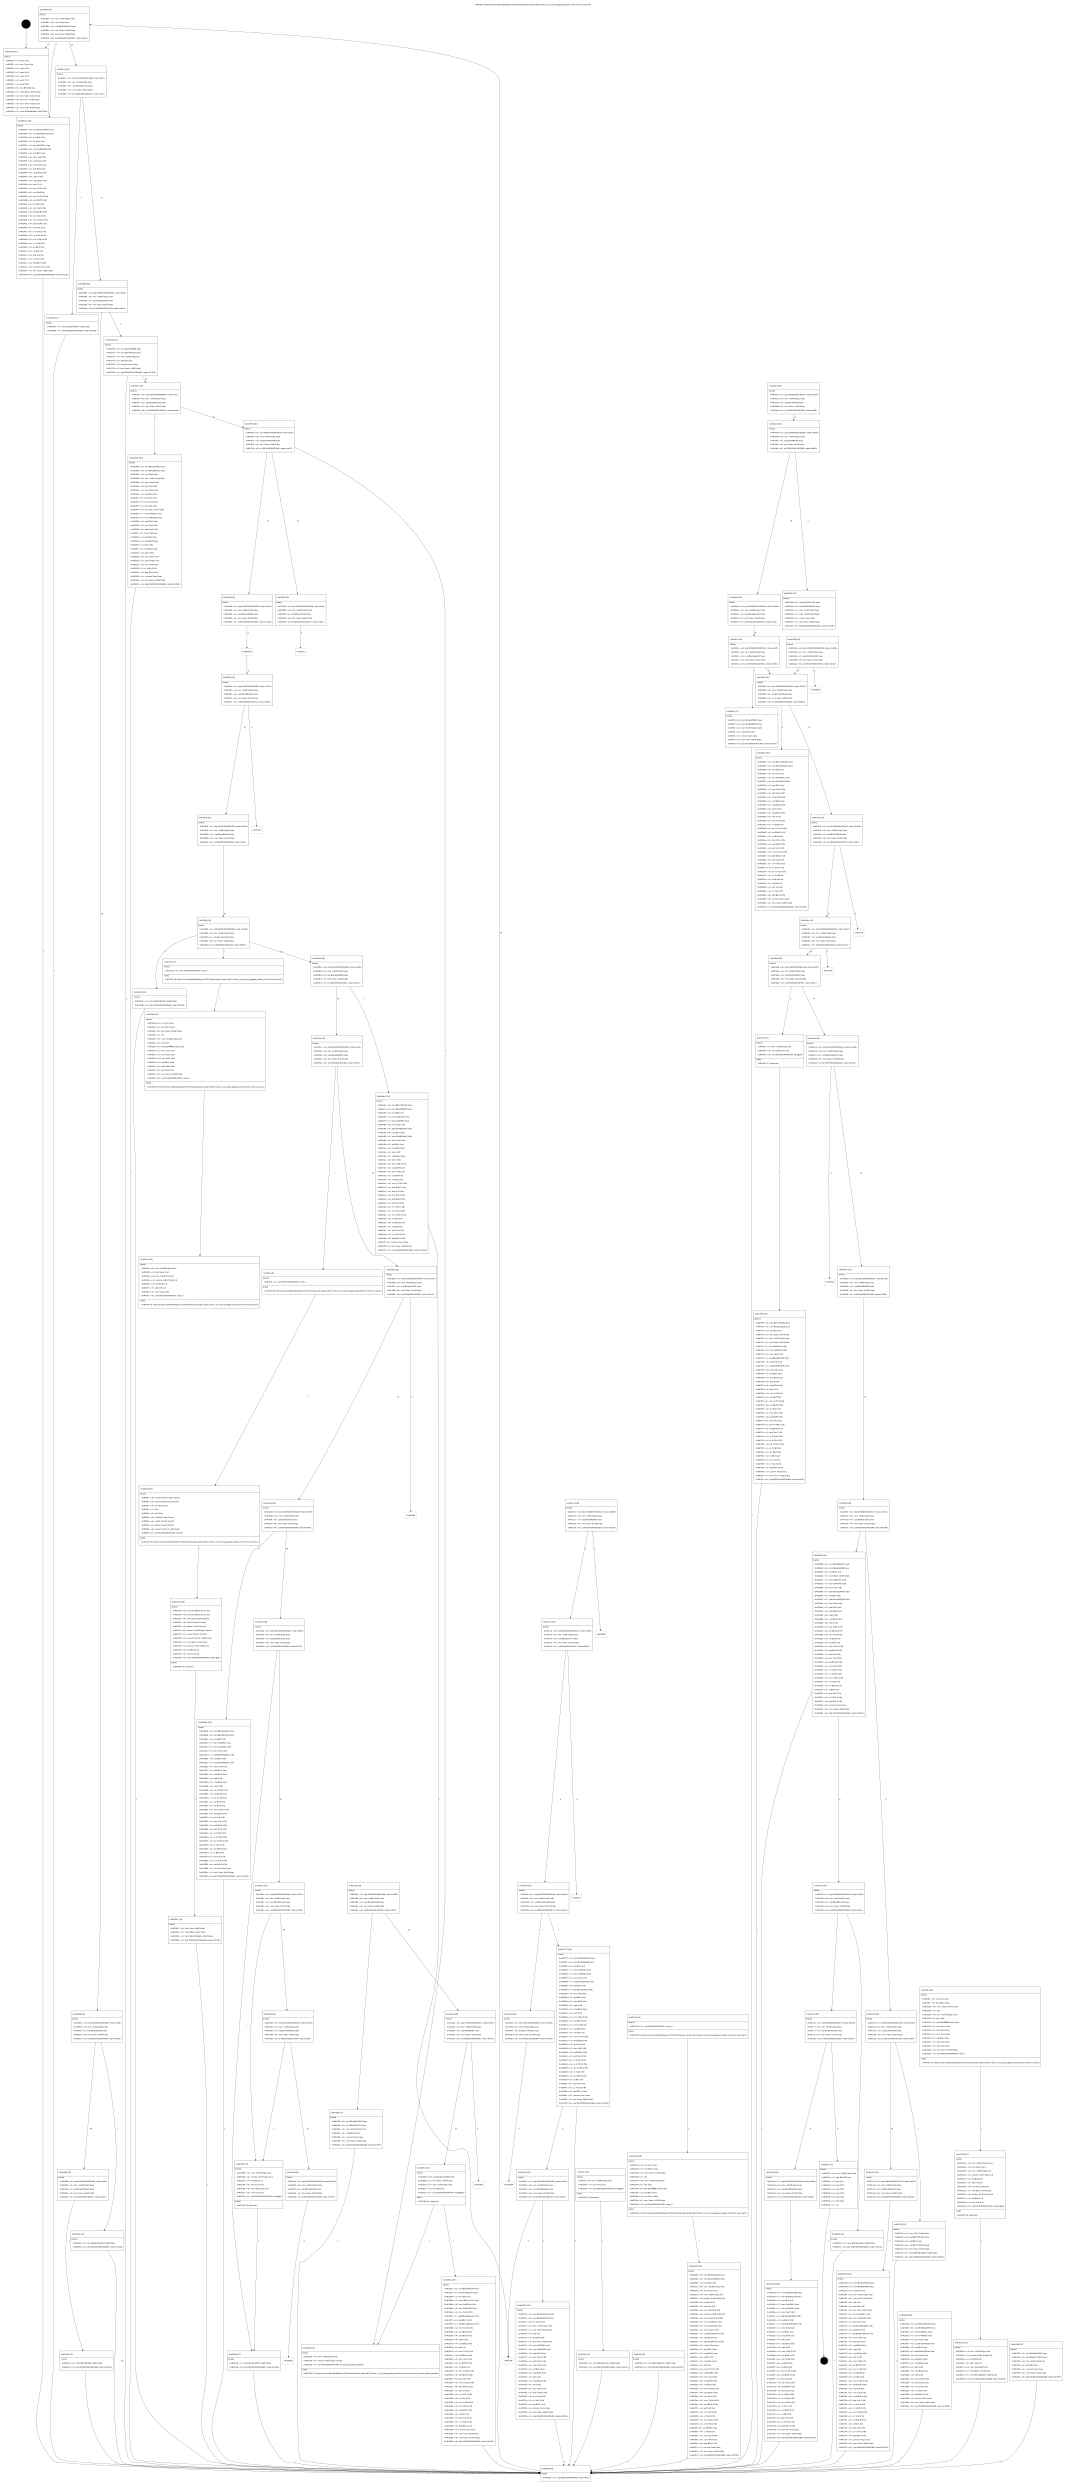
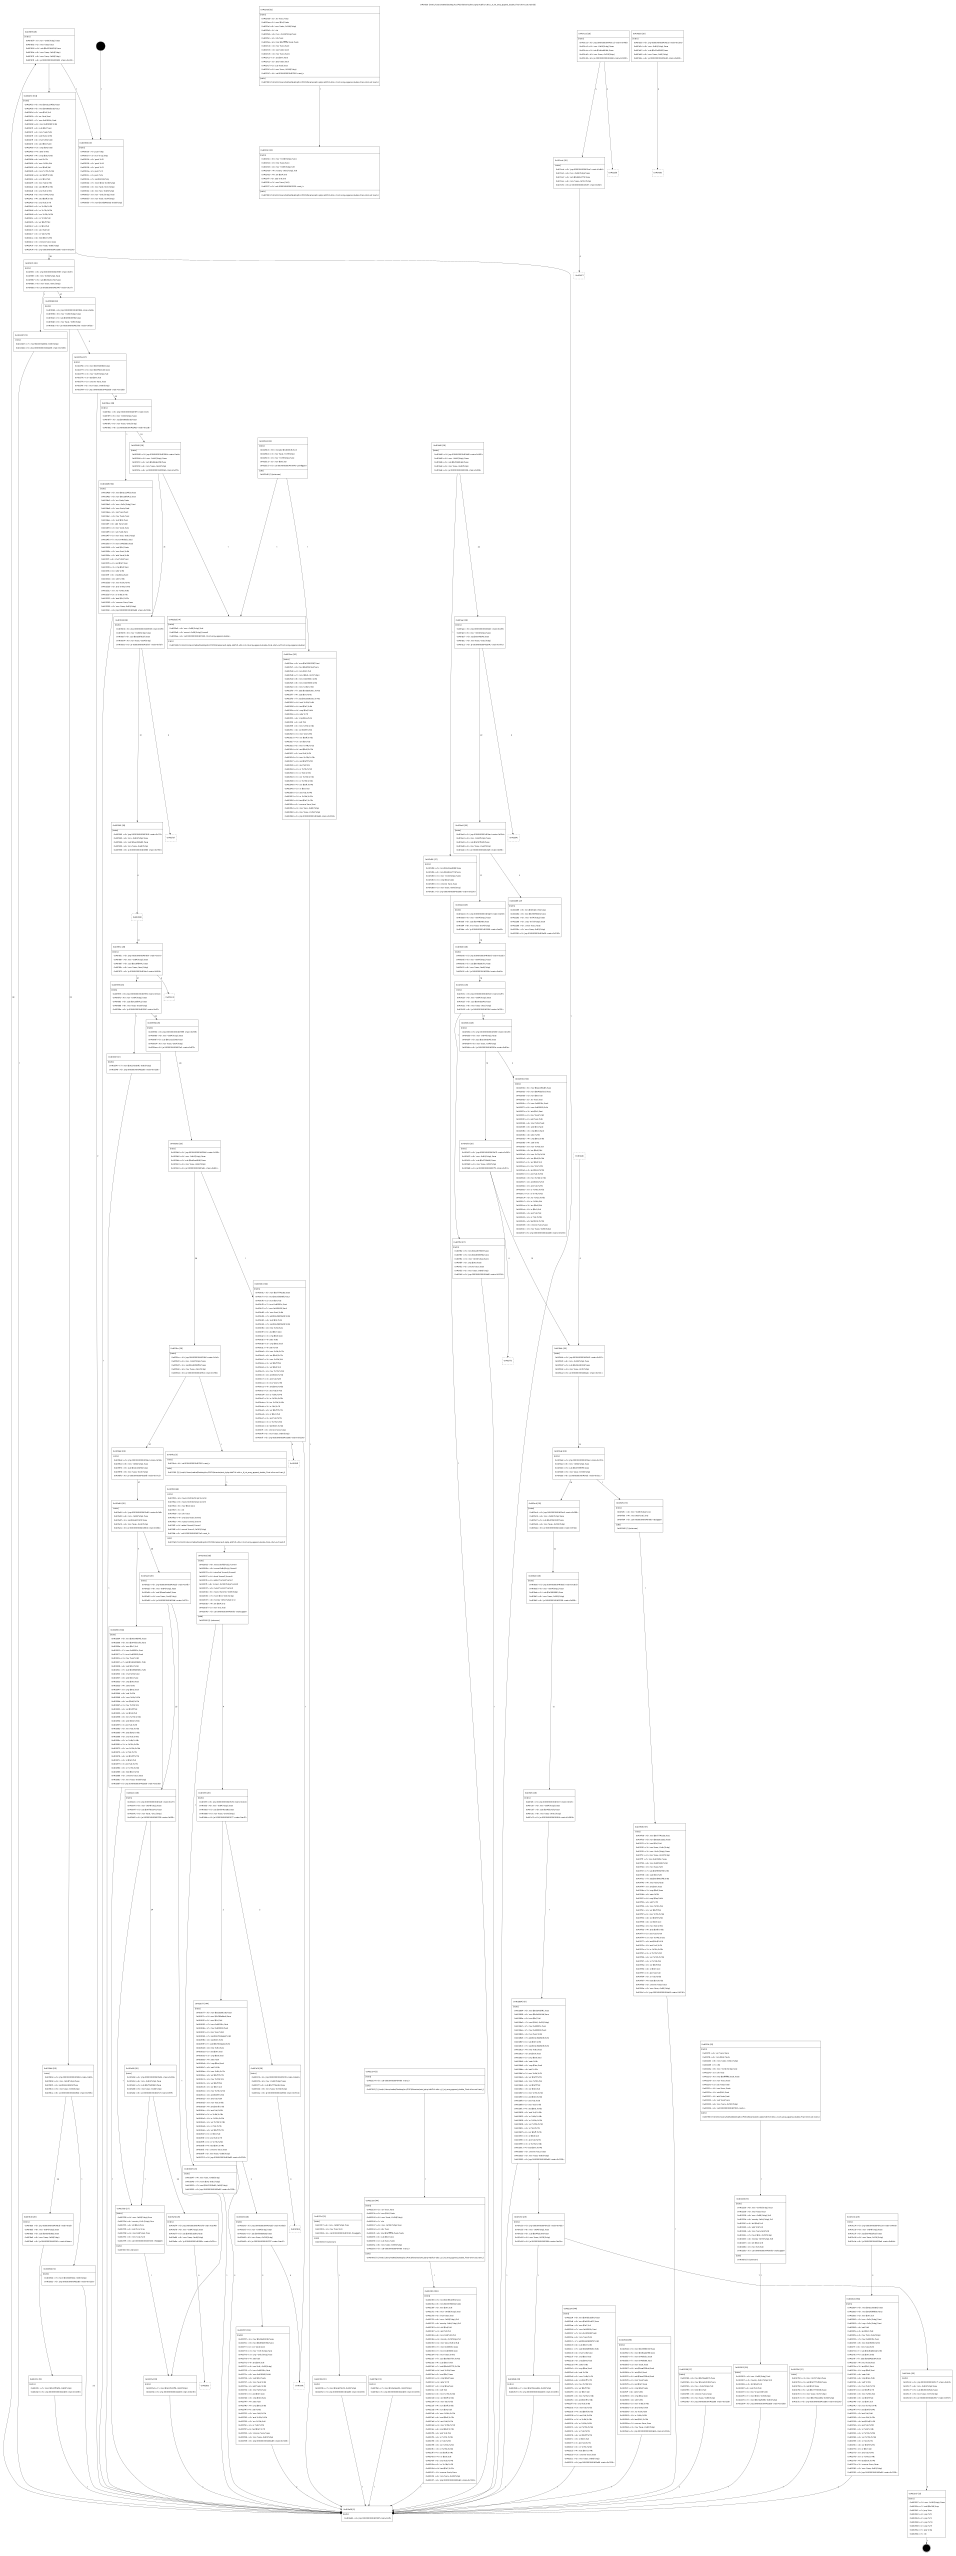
(73, 53) -> (49, 256)
(801, 520) -> (505, 875)
(258, 522) -> (138, 735)
(797, 670) -> none
(164, 952) -> (135, 1033)
(827, 957) -> (579, 1252)
(223, 971) -> none
(830, 1282) -> none
(411, 1404) -> (292, 1450)
(555, 1766) -> (222, 1706)
(891, 2026) -> none
(456, 2103) -> (480, 735)
(791, 2185) -> none
